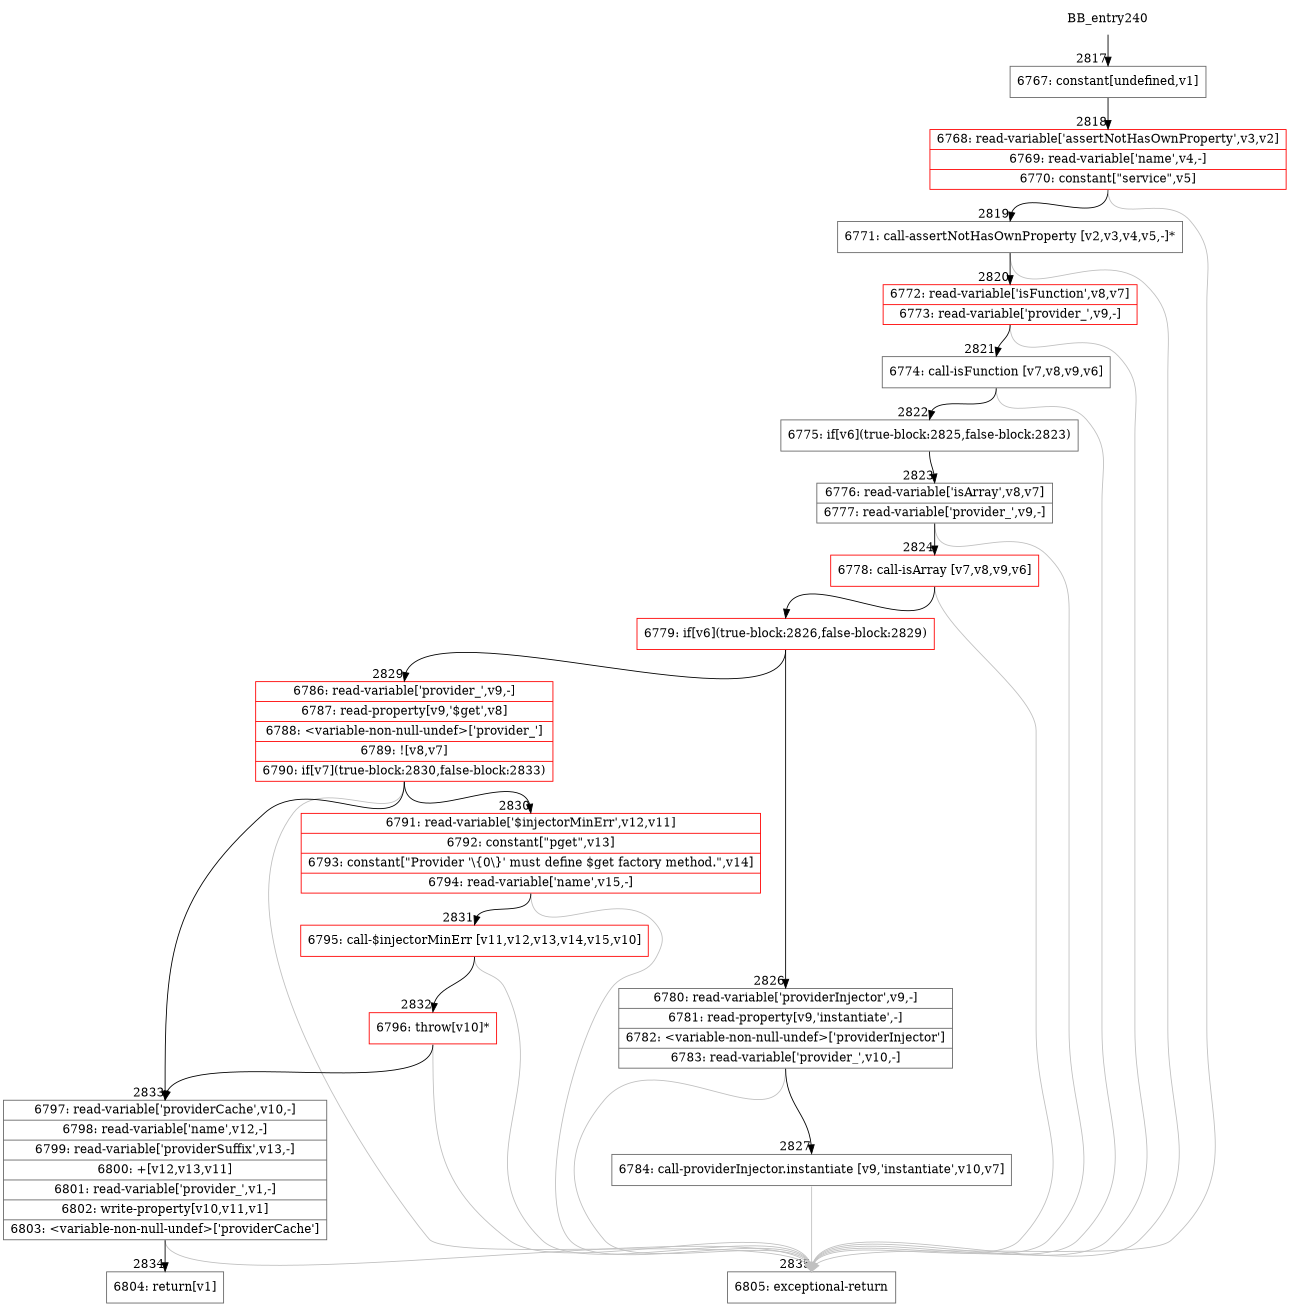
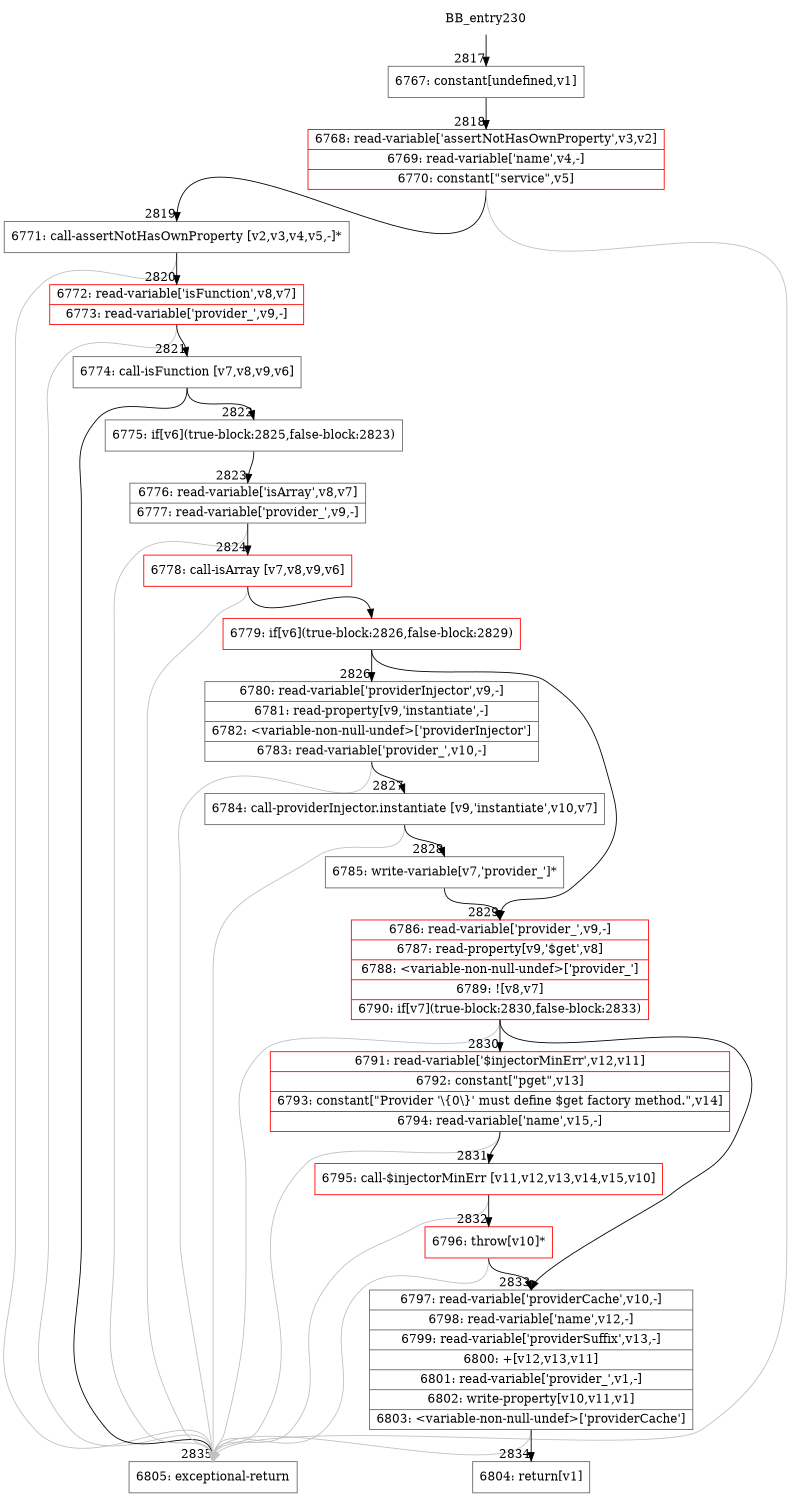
(1108, 19) -> (486, 19)
none -> (445, 872)
(1102, 916) -> (81, 931)
